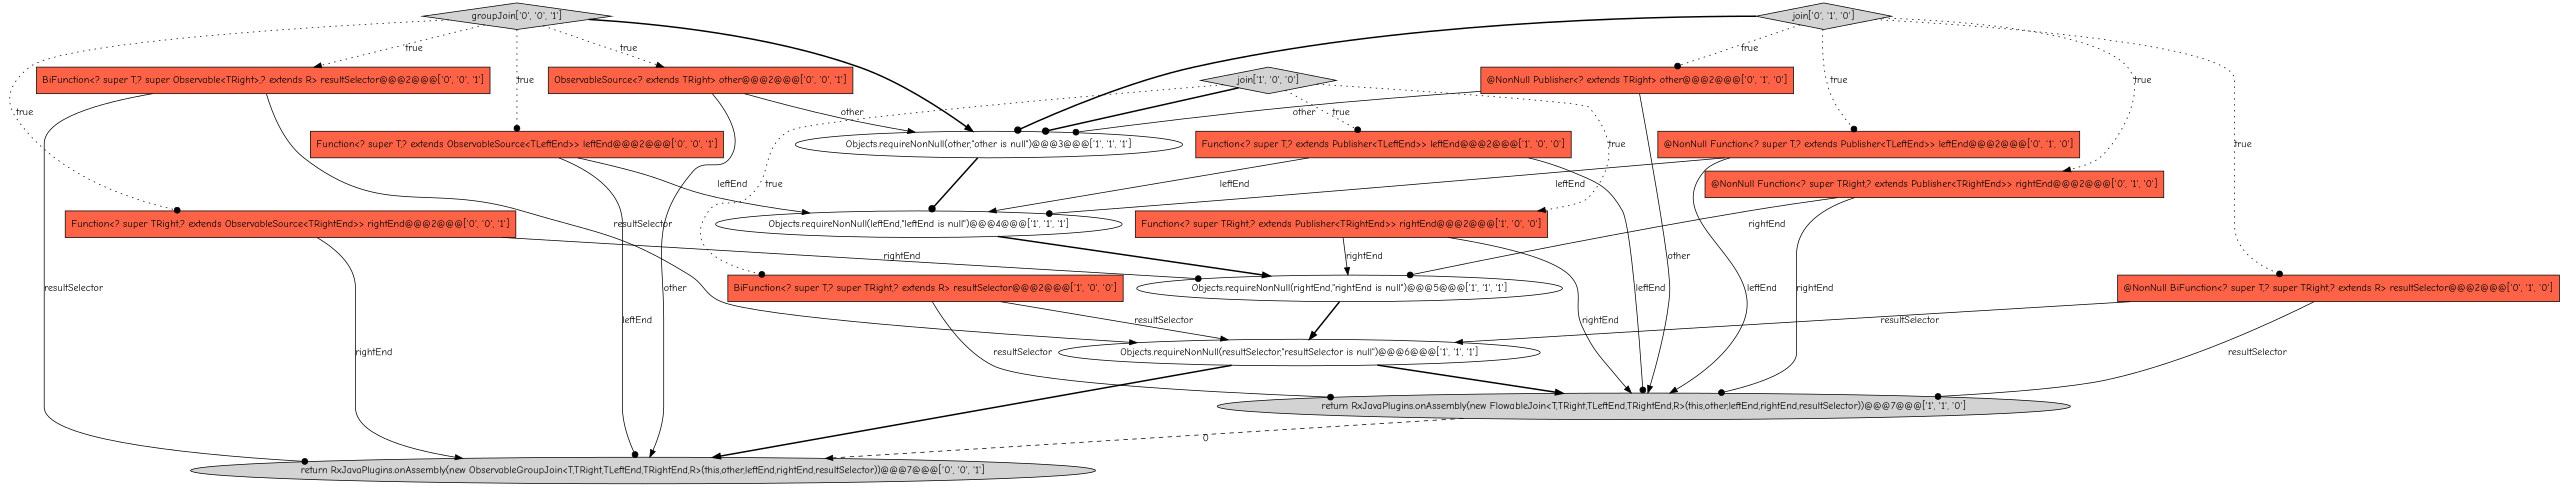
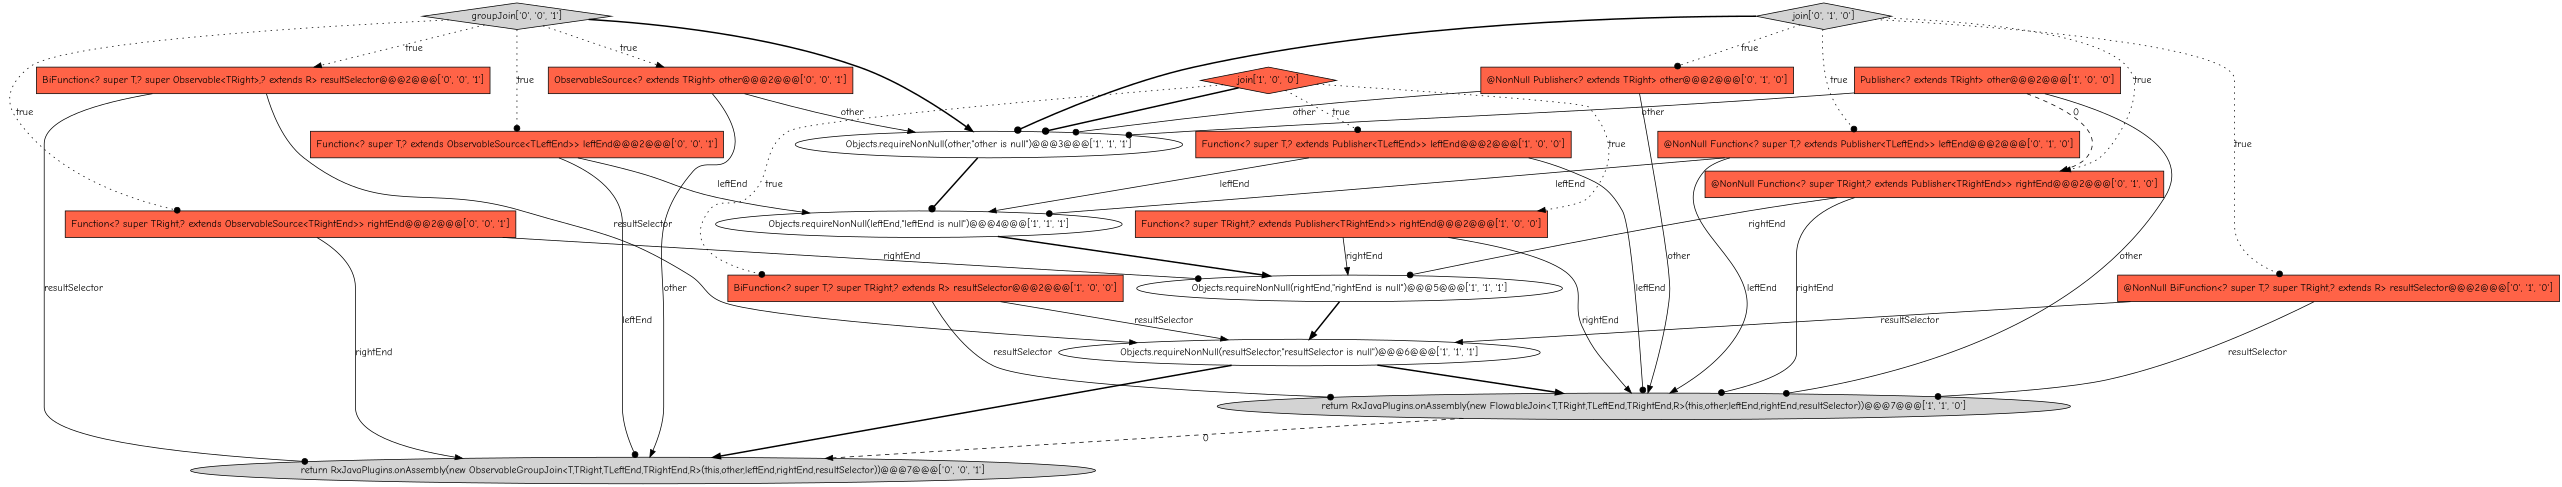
(1268, 80) -> (1268, 80)
none -> (1987, 80)
